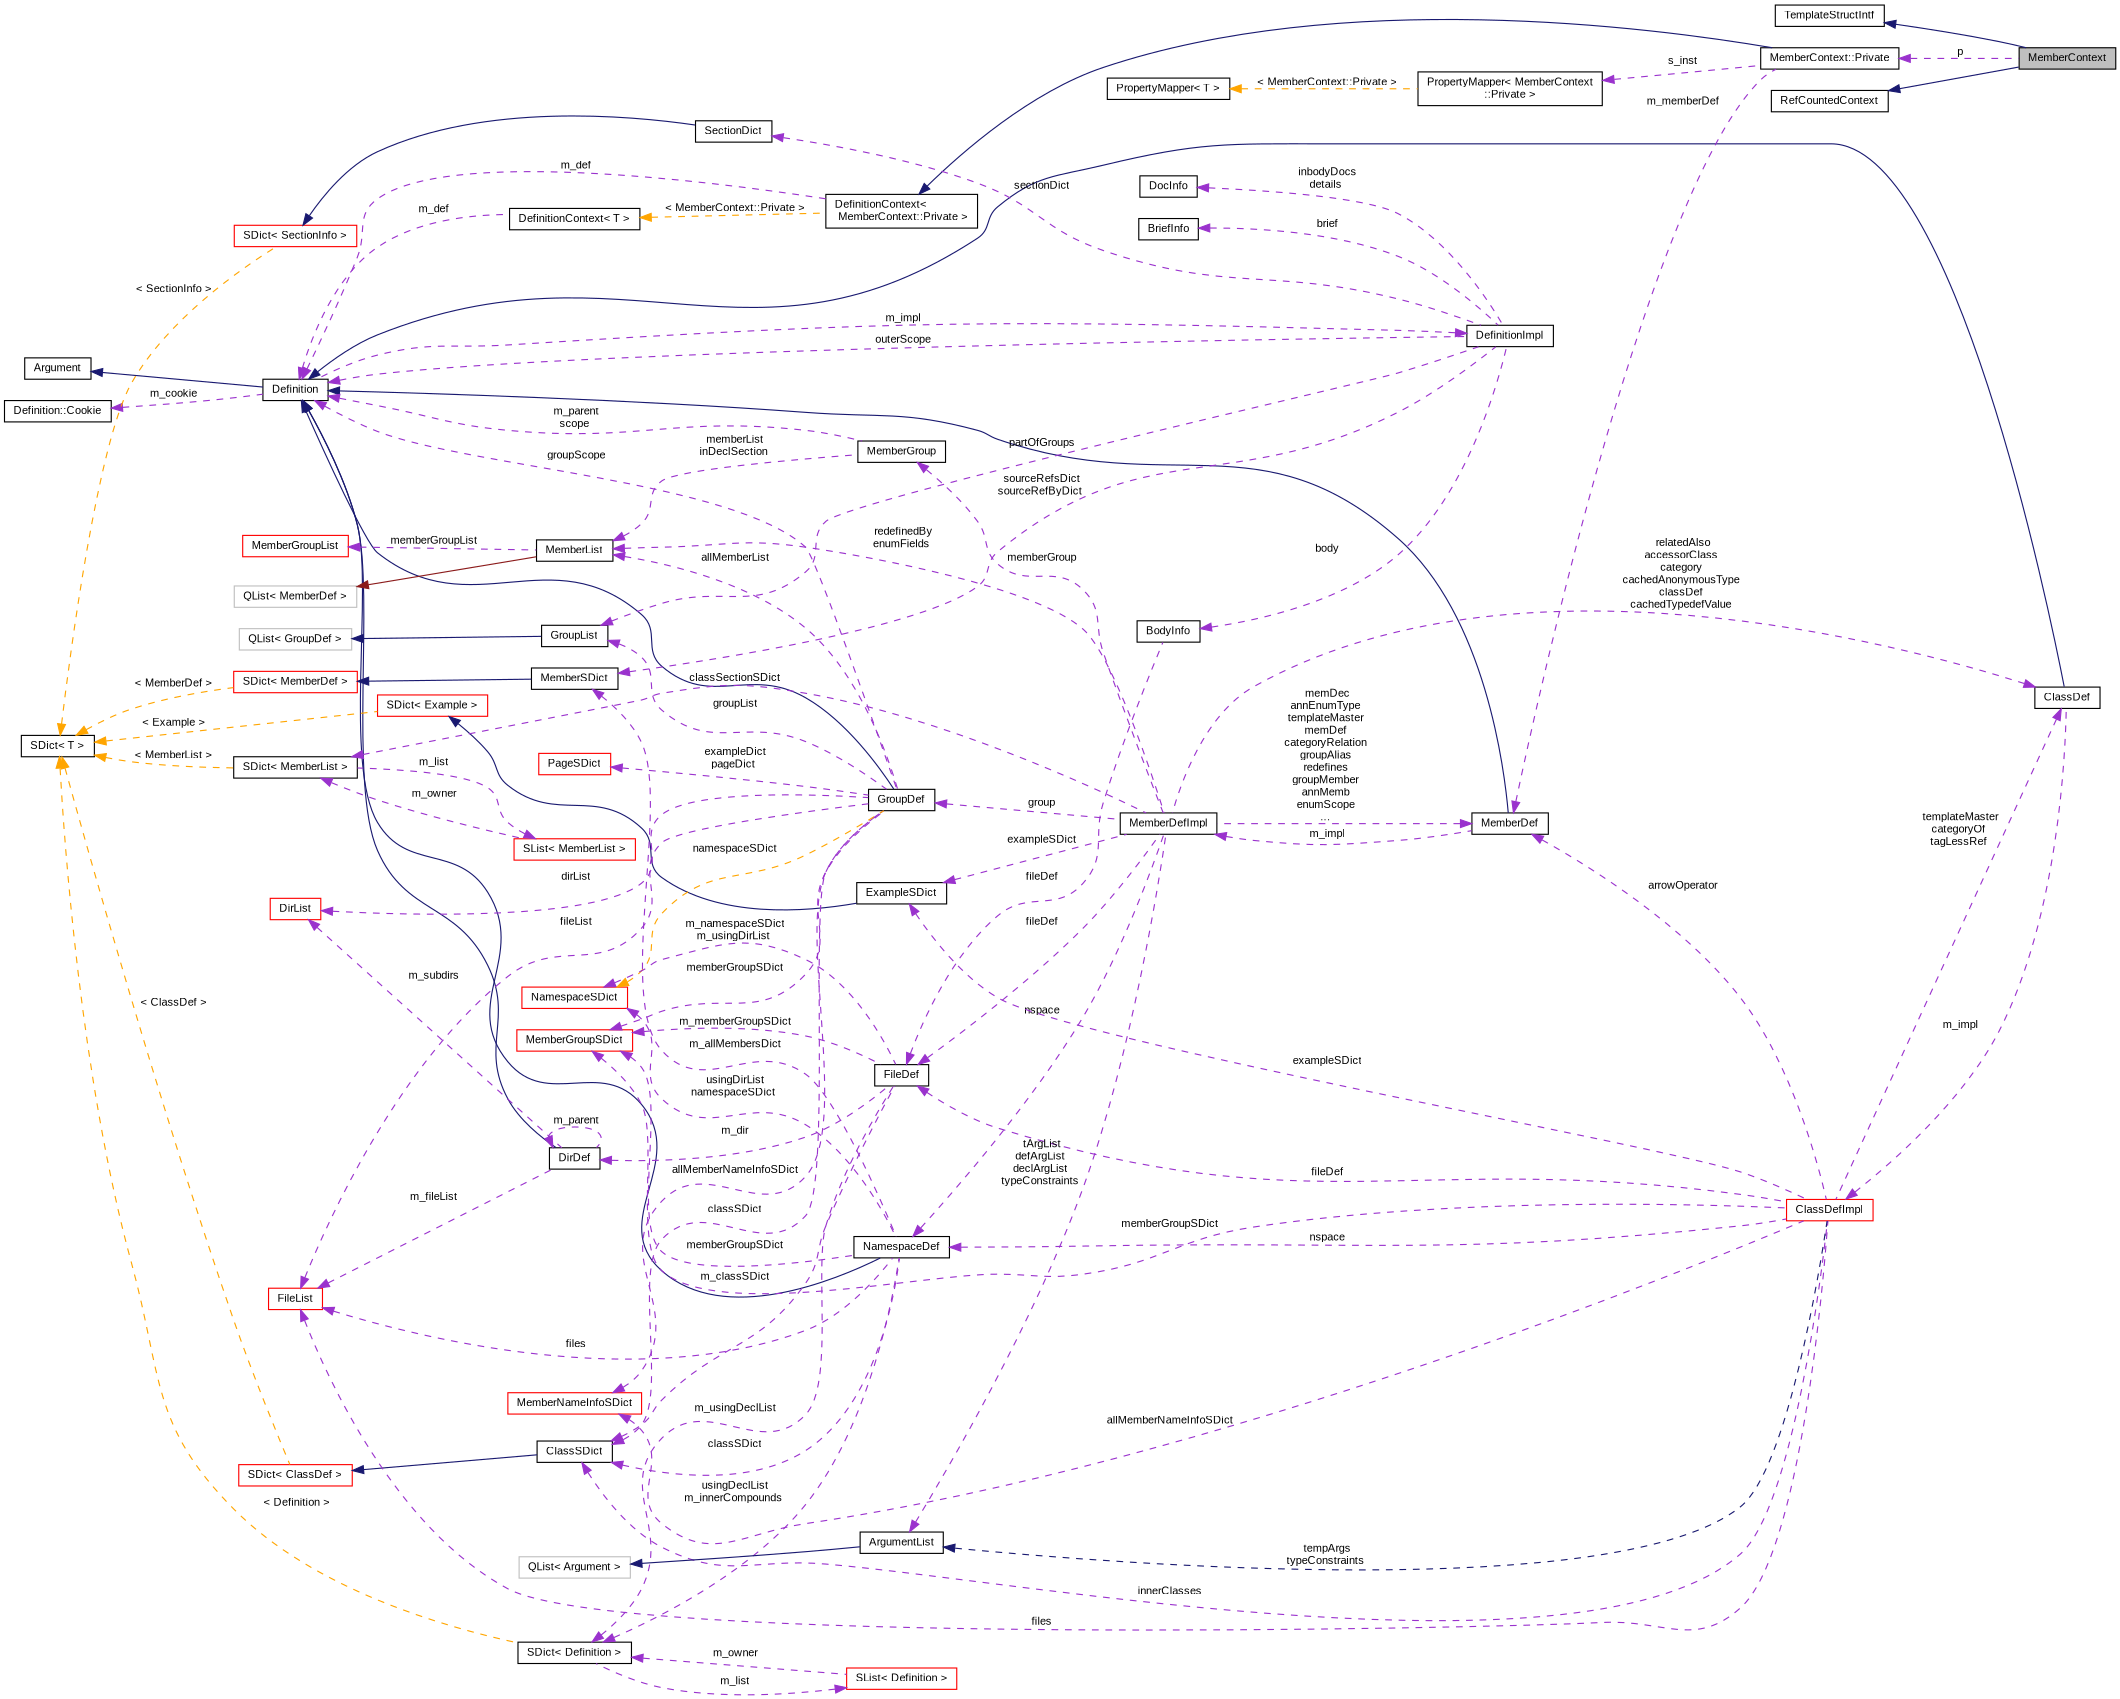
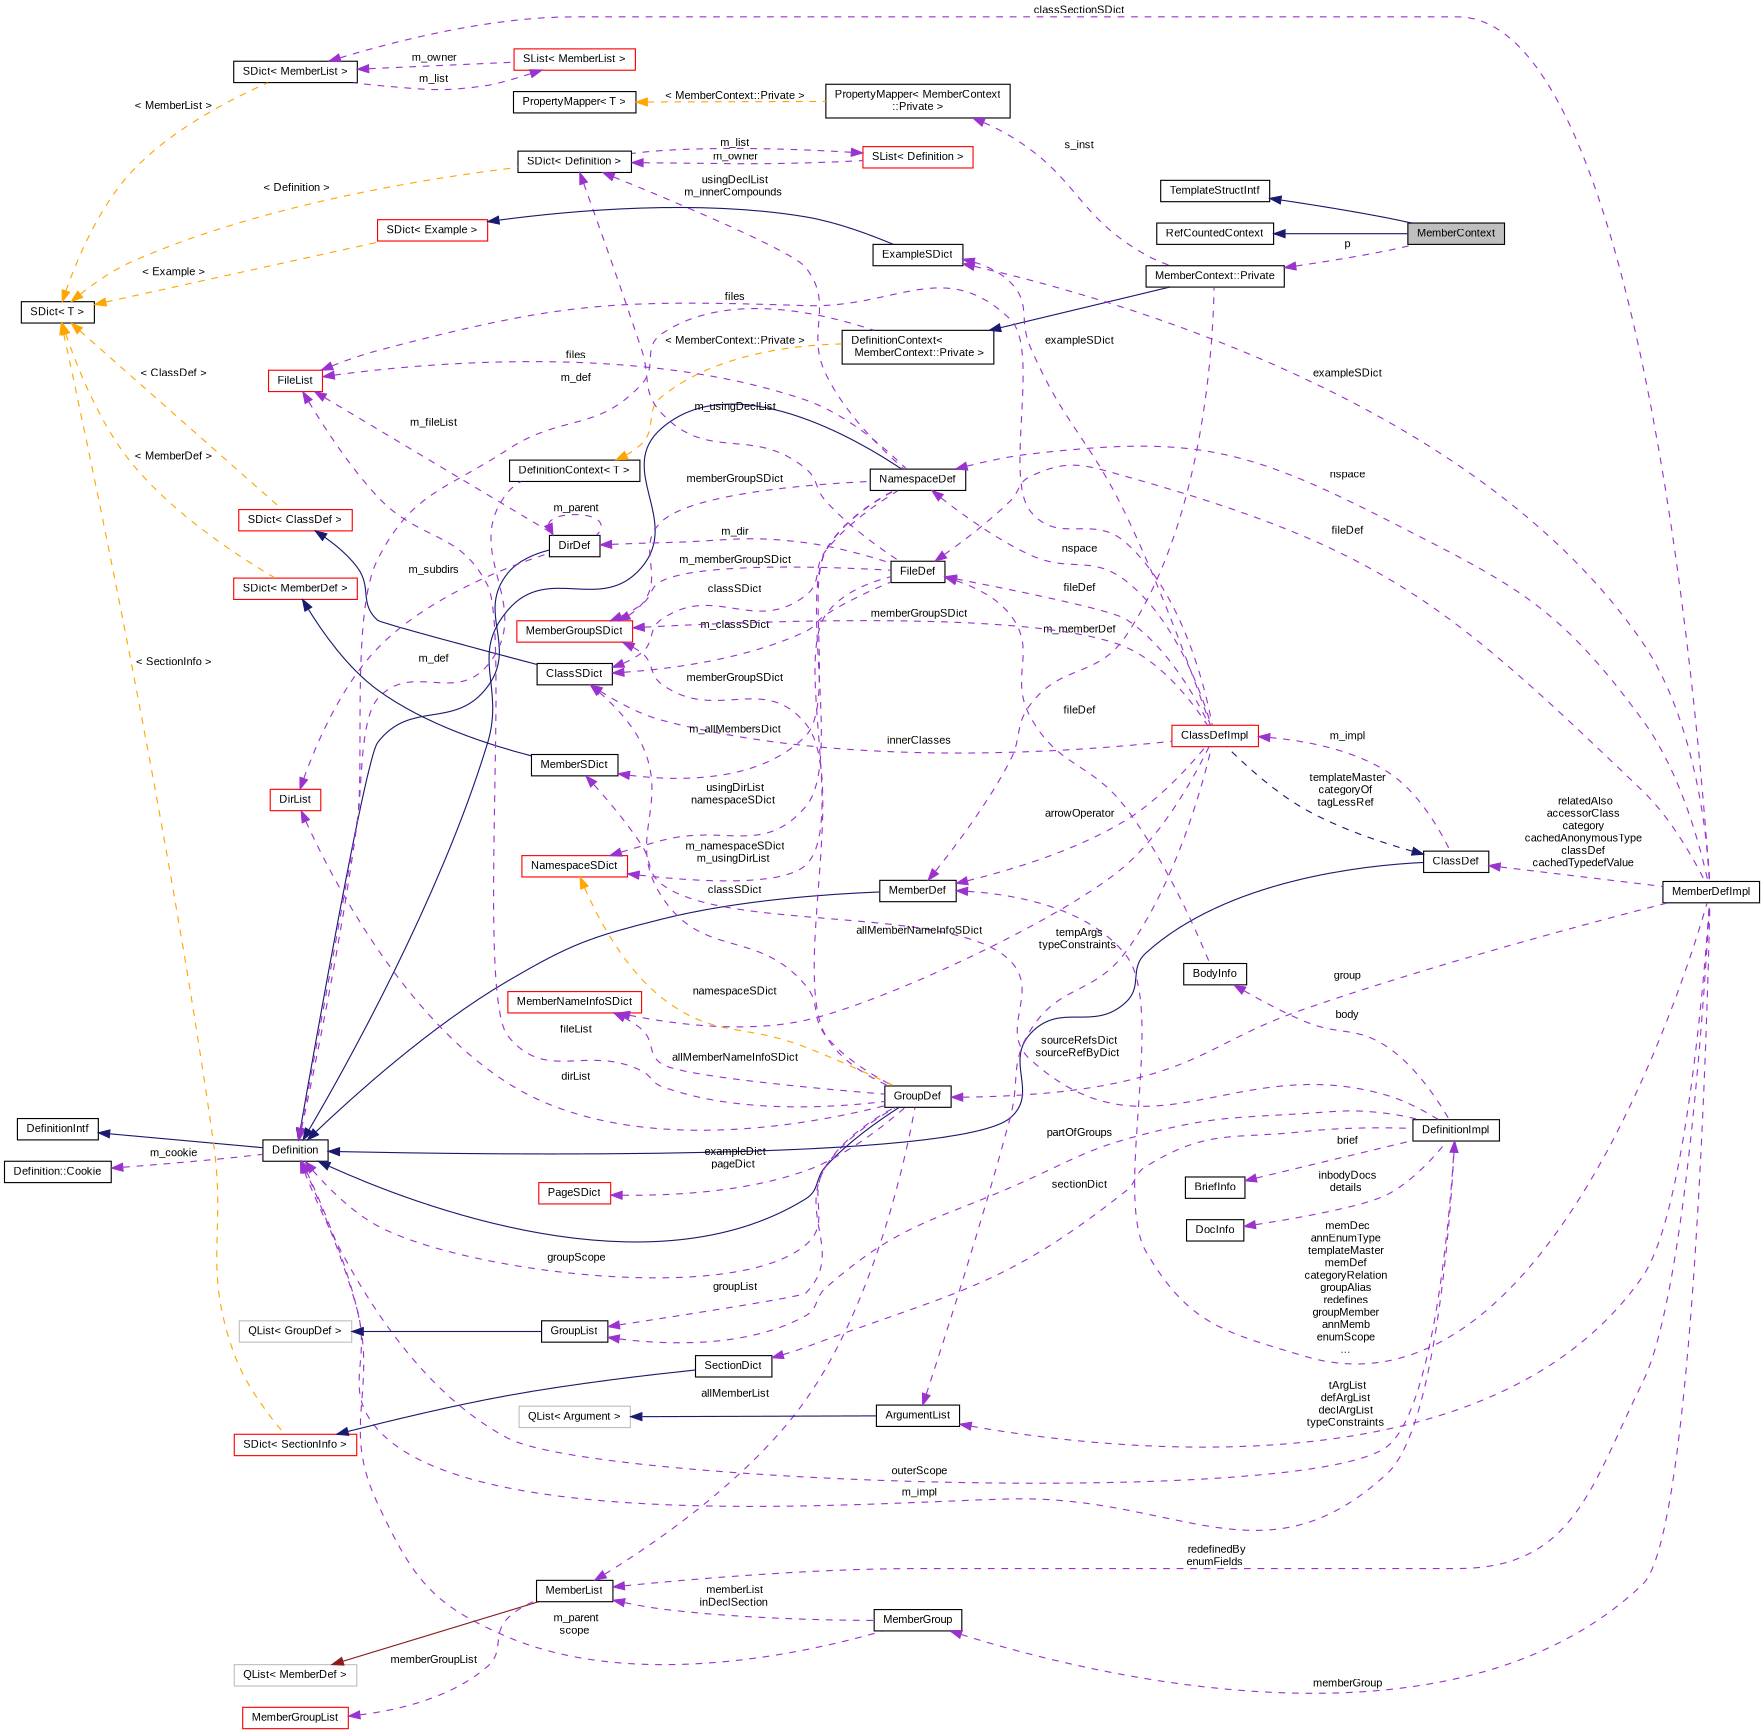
(58, 369) -> (58, 1129)
(1349, 844) -> none
(1946, 959) -> (1312, 813)
(1503, 1565) -> (1043, 1014)
